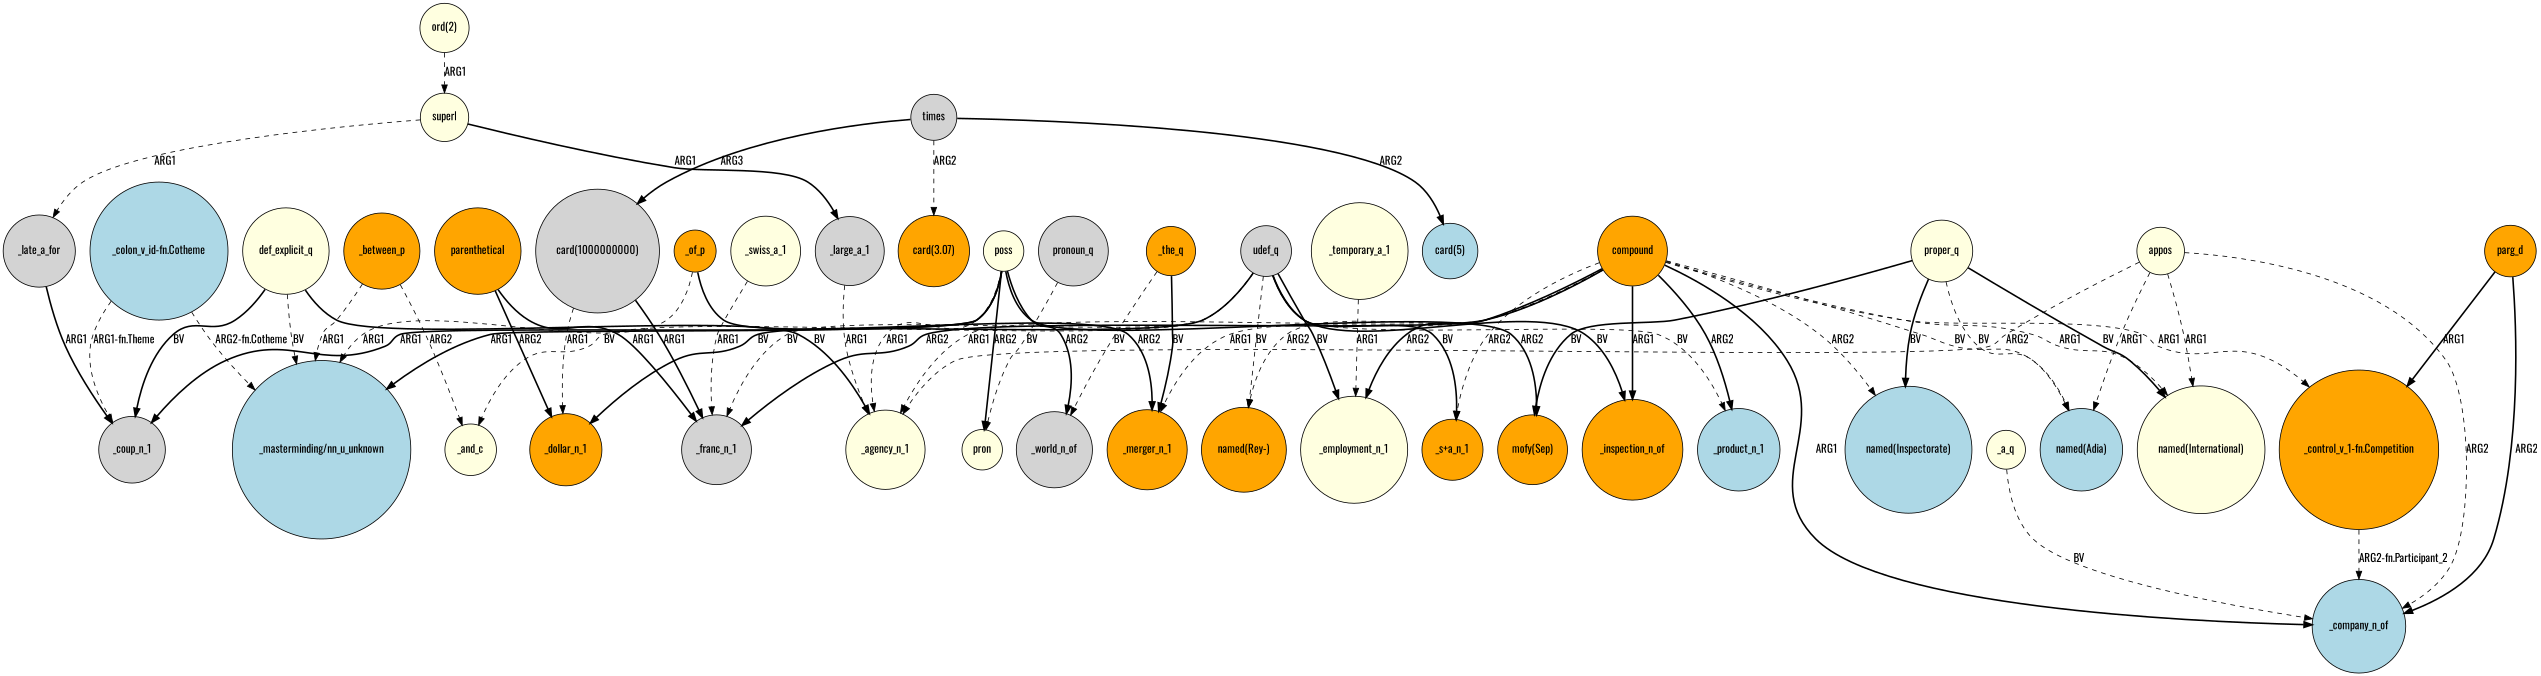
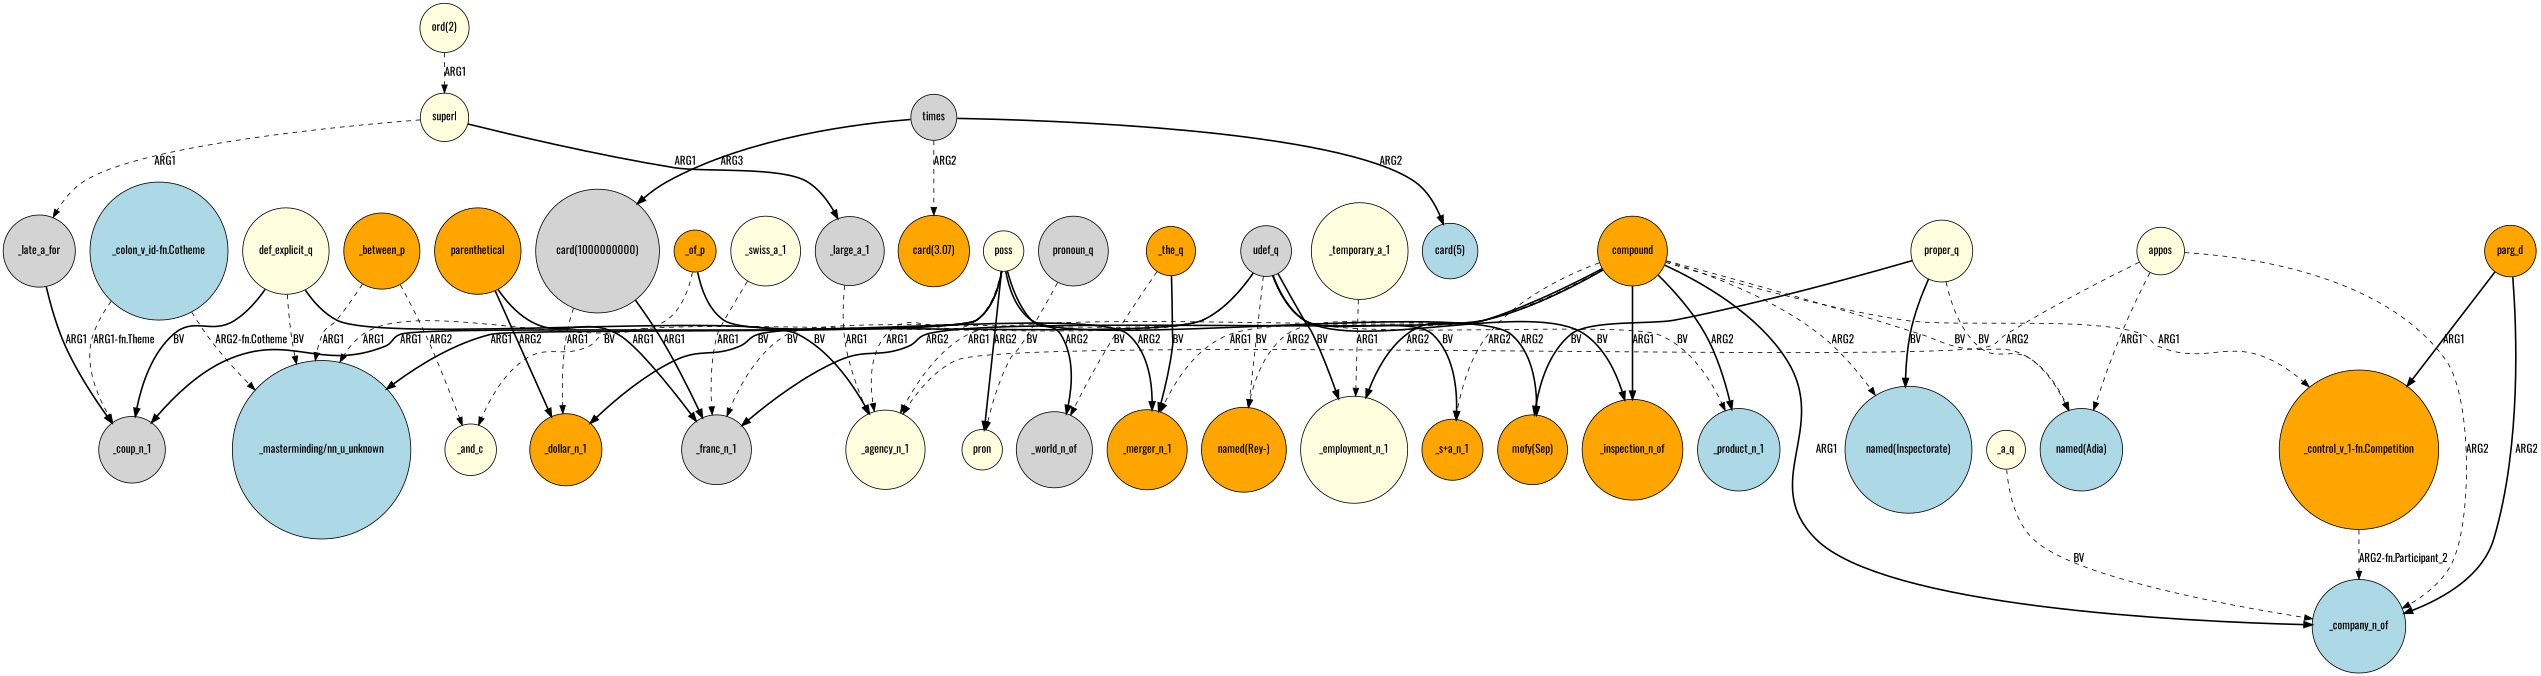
(2201, 450) -> none
